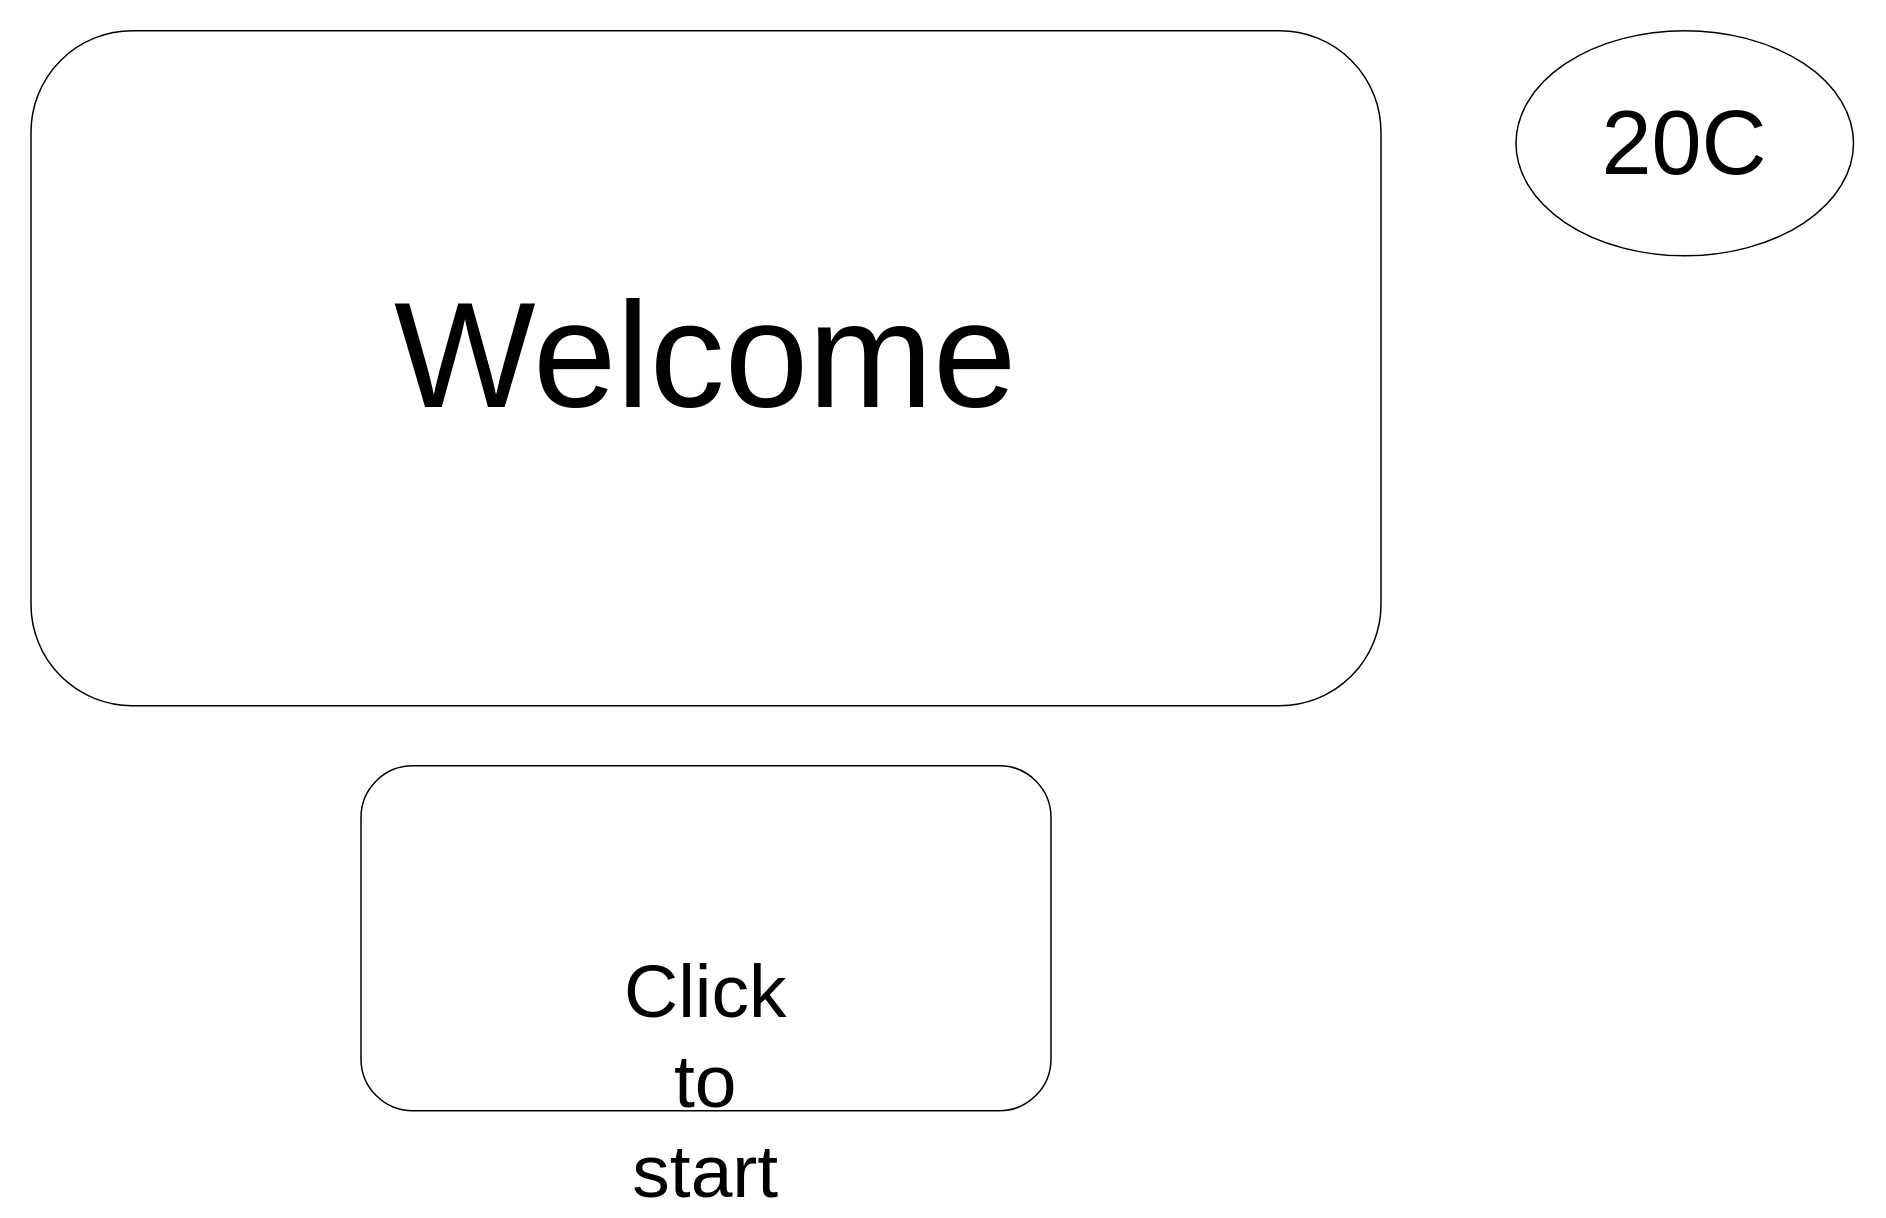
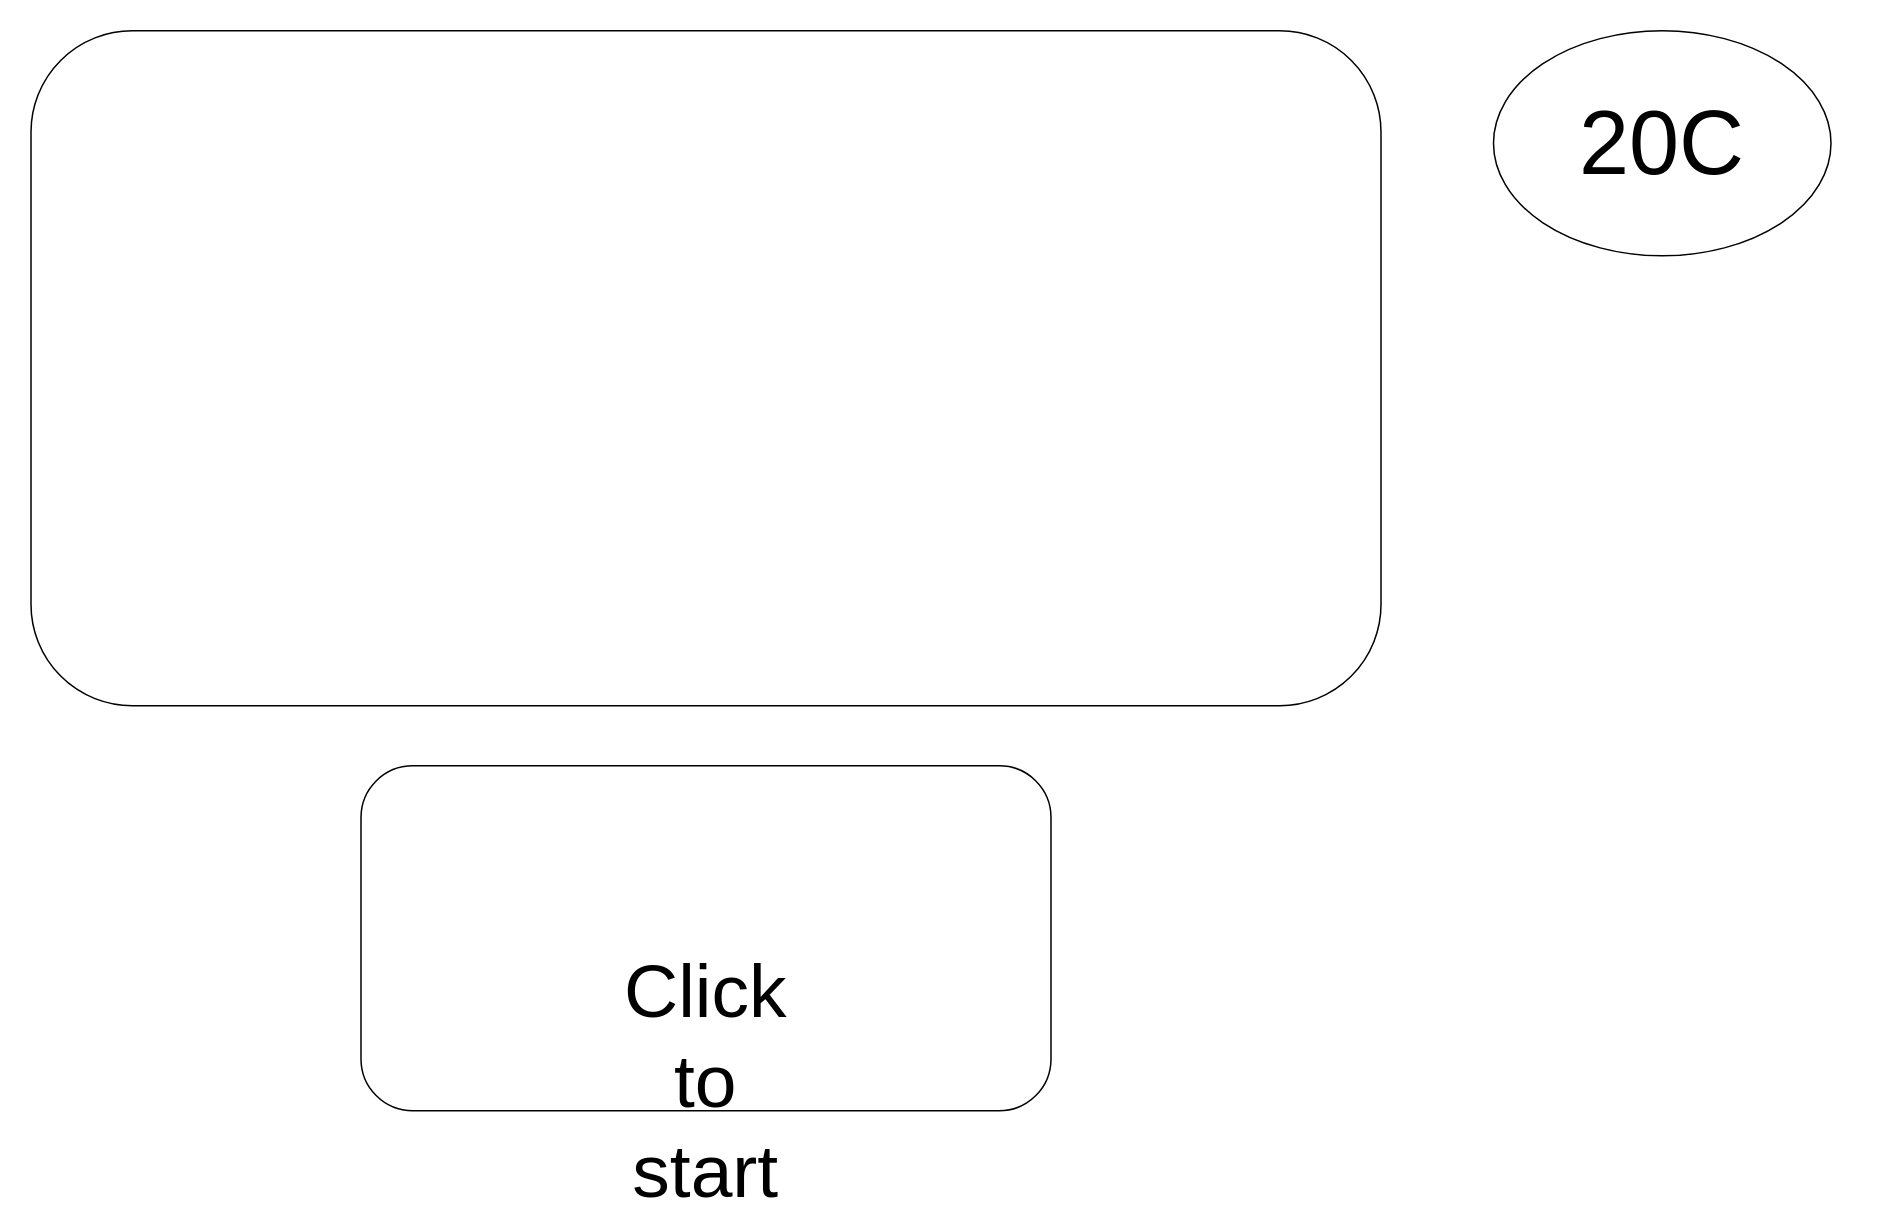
(1685, 143) -> (1662, 143)
(706, 353) -> none
